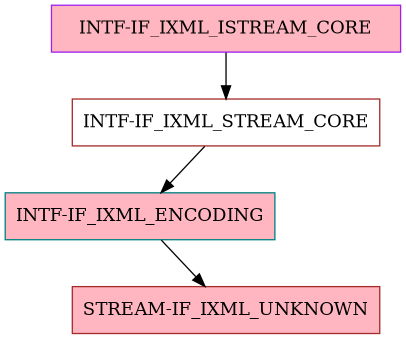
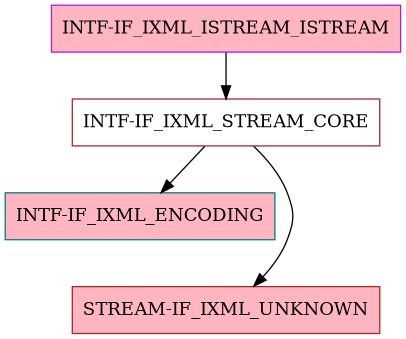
(226, 29) -> (226, 29)
(179, 258) -> (292, 210)
